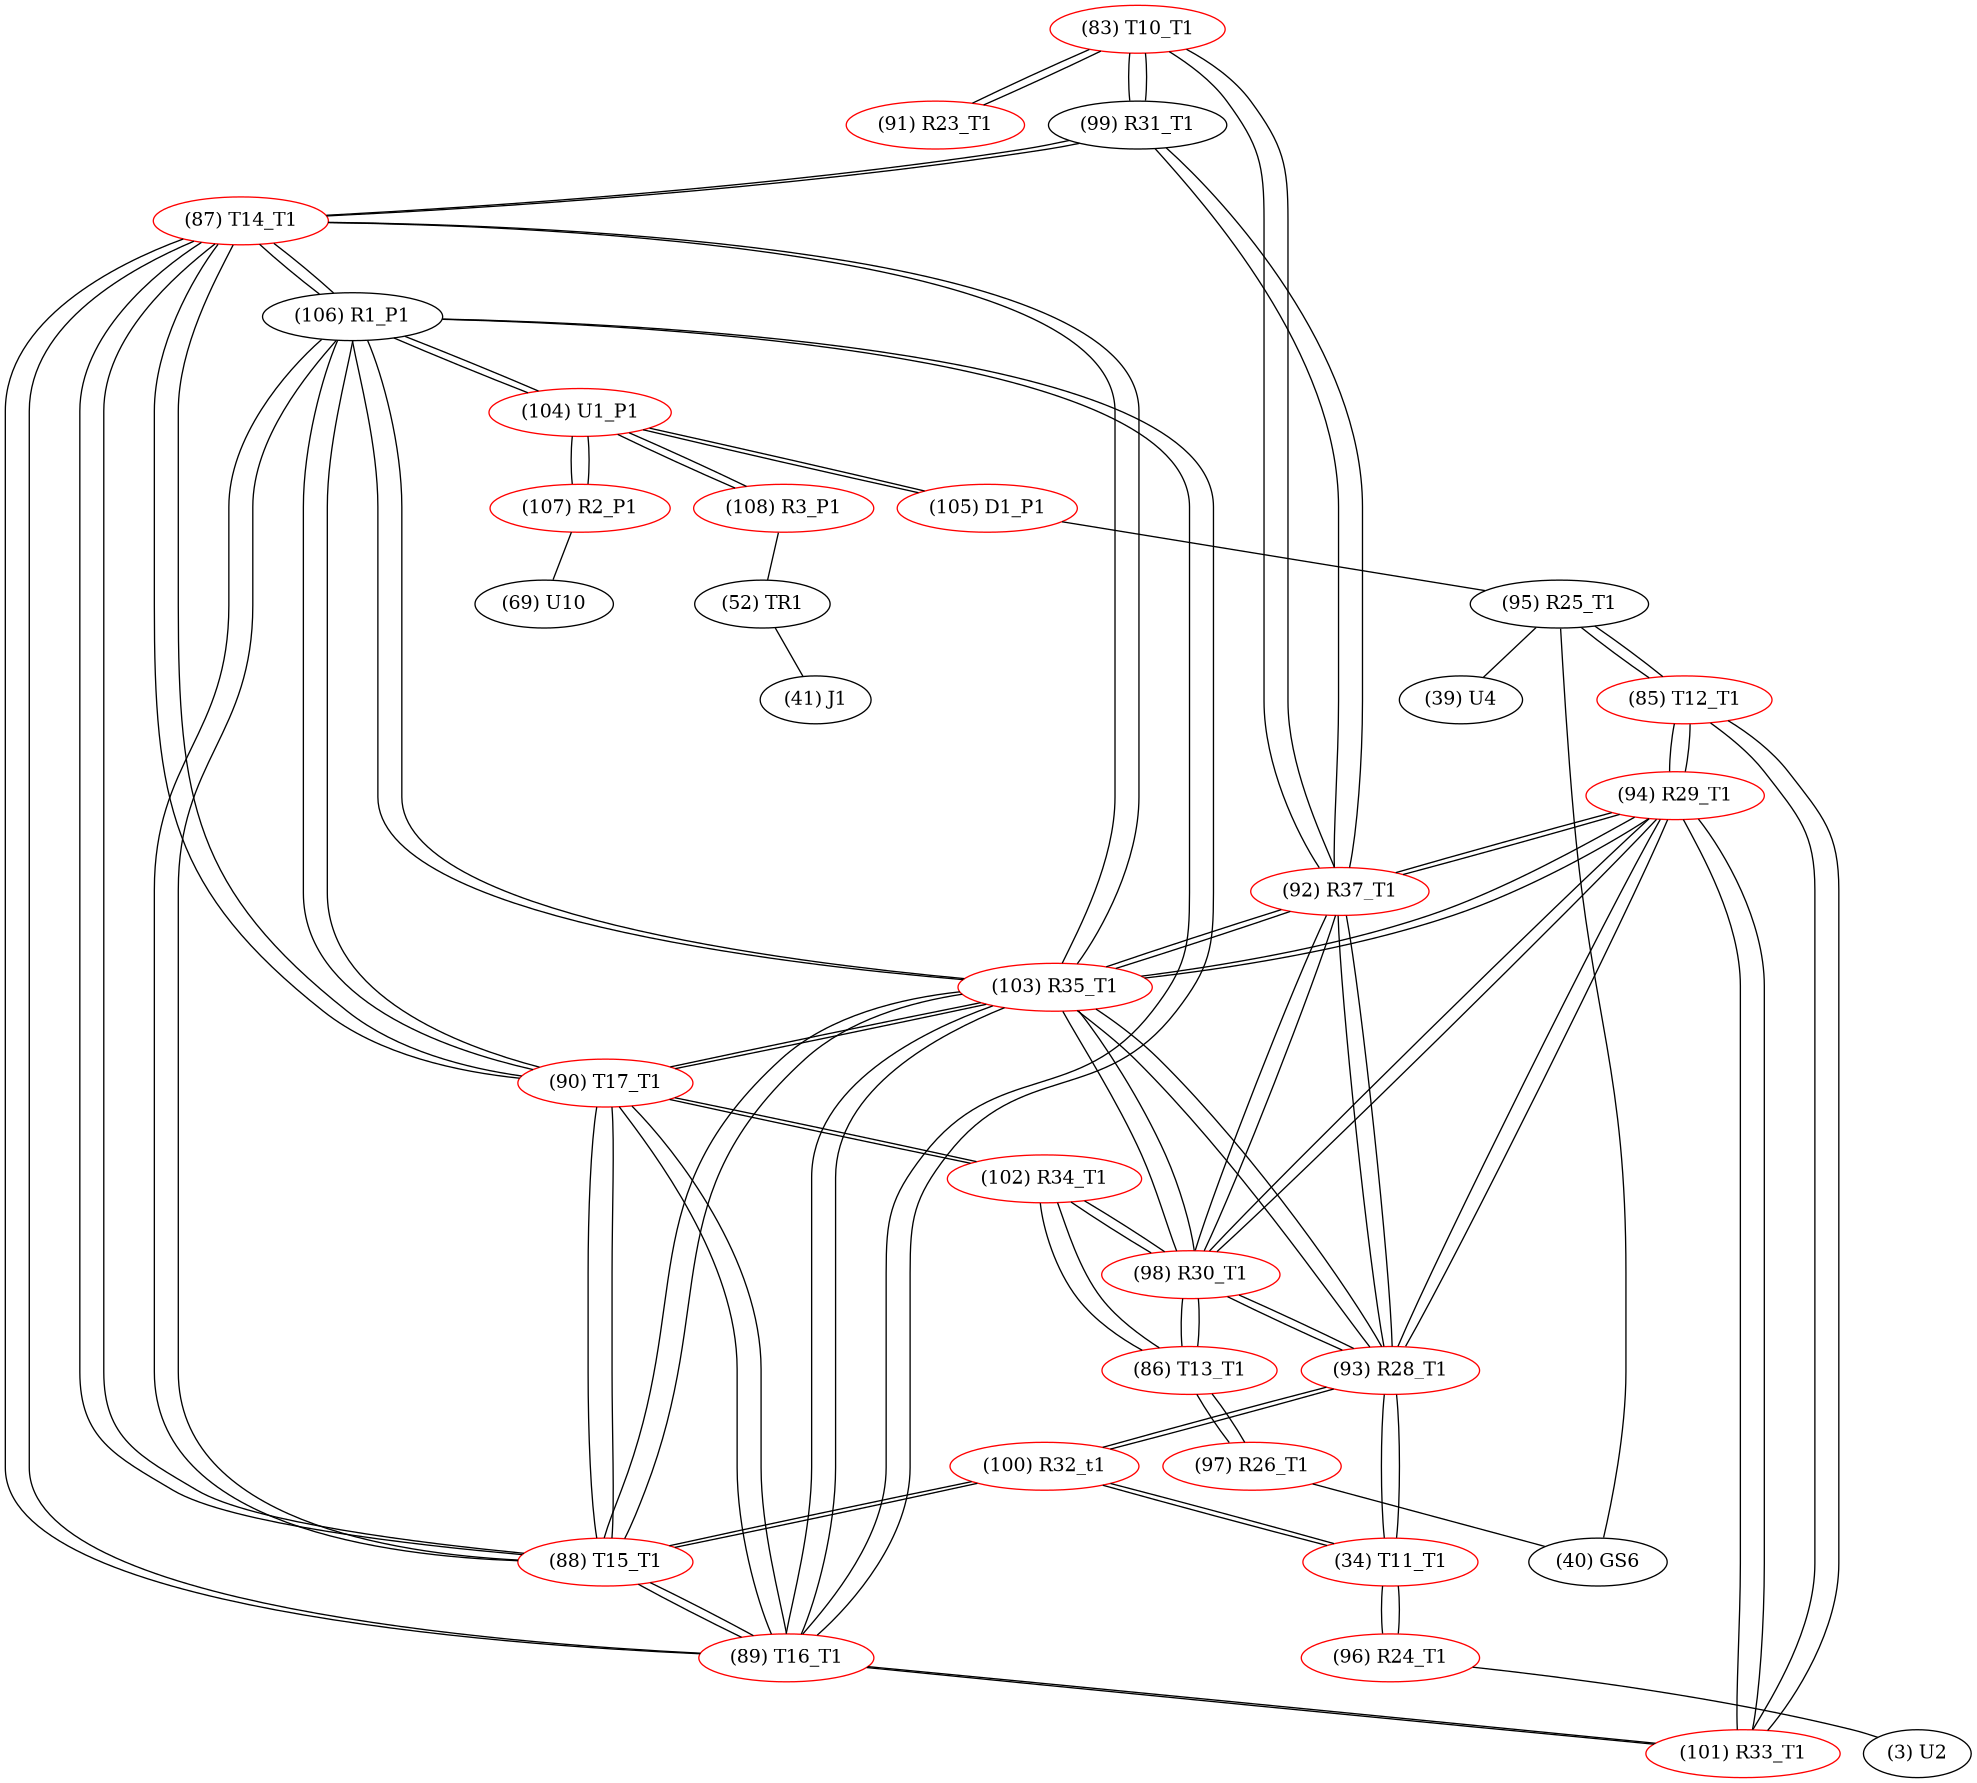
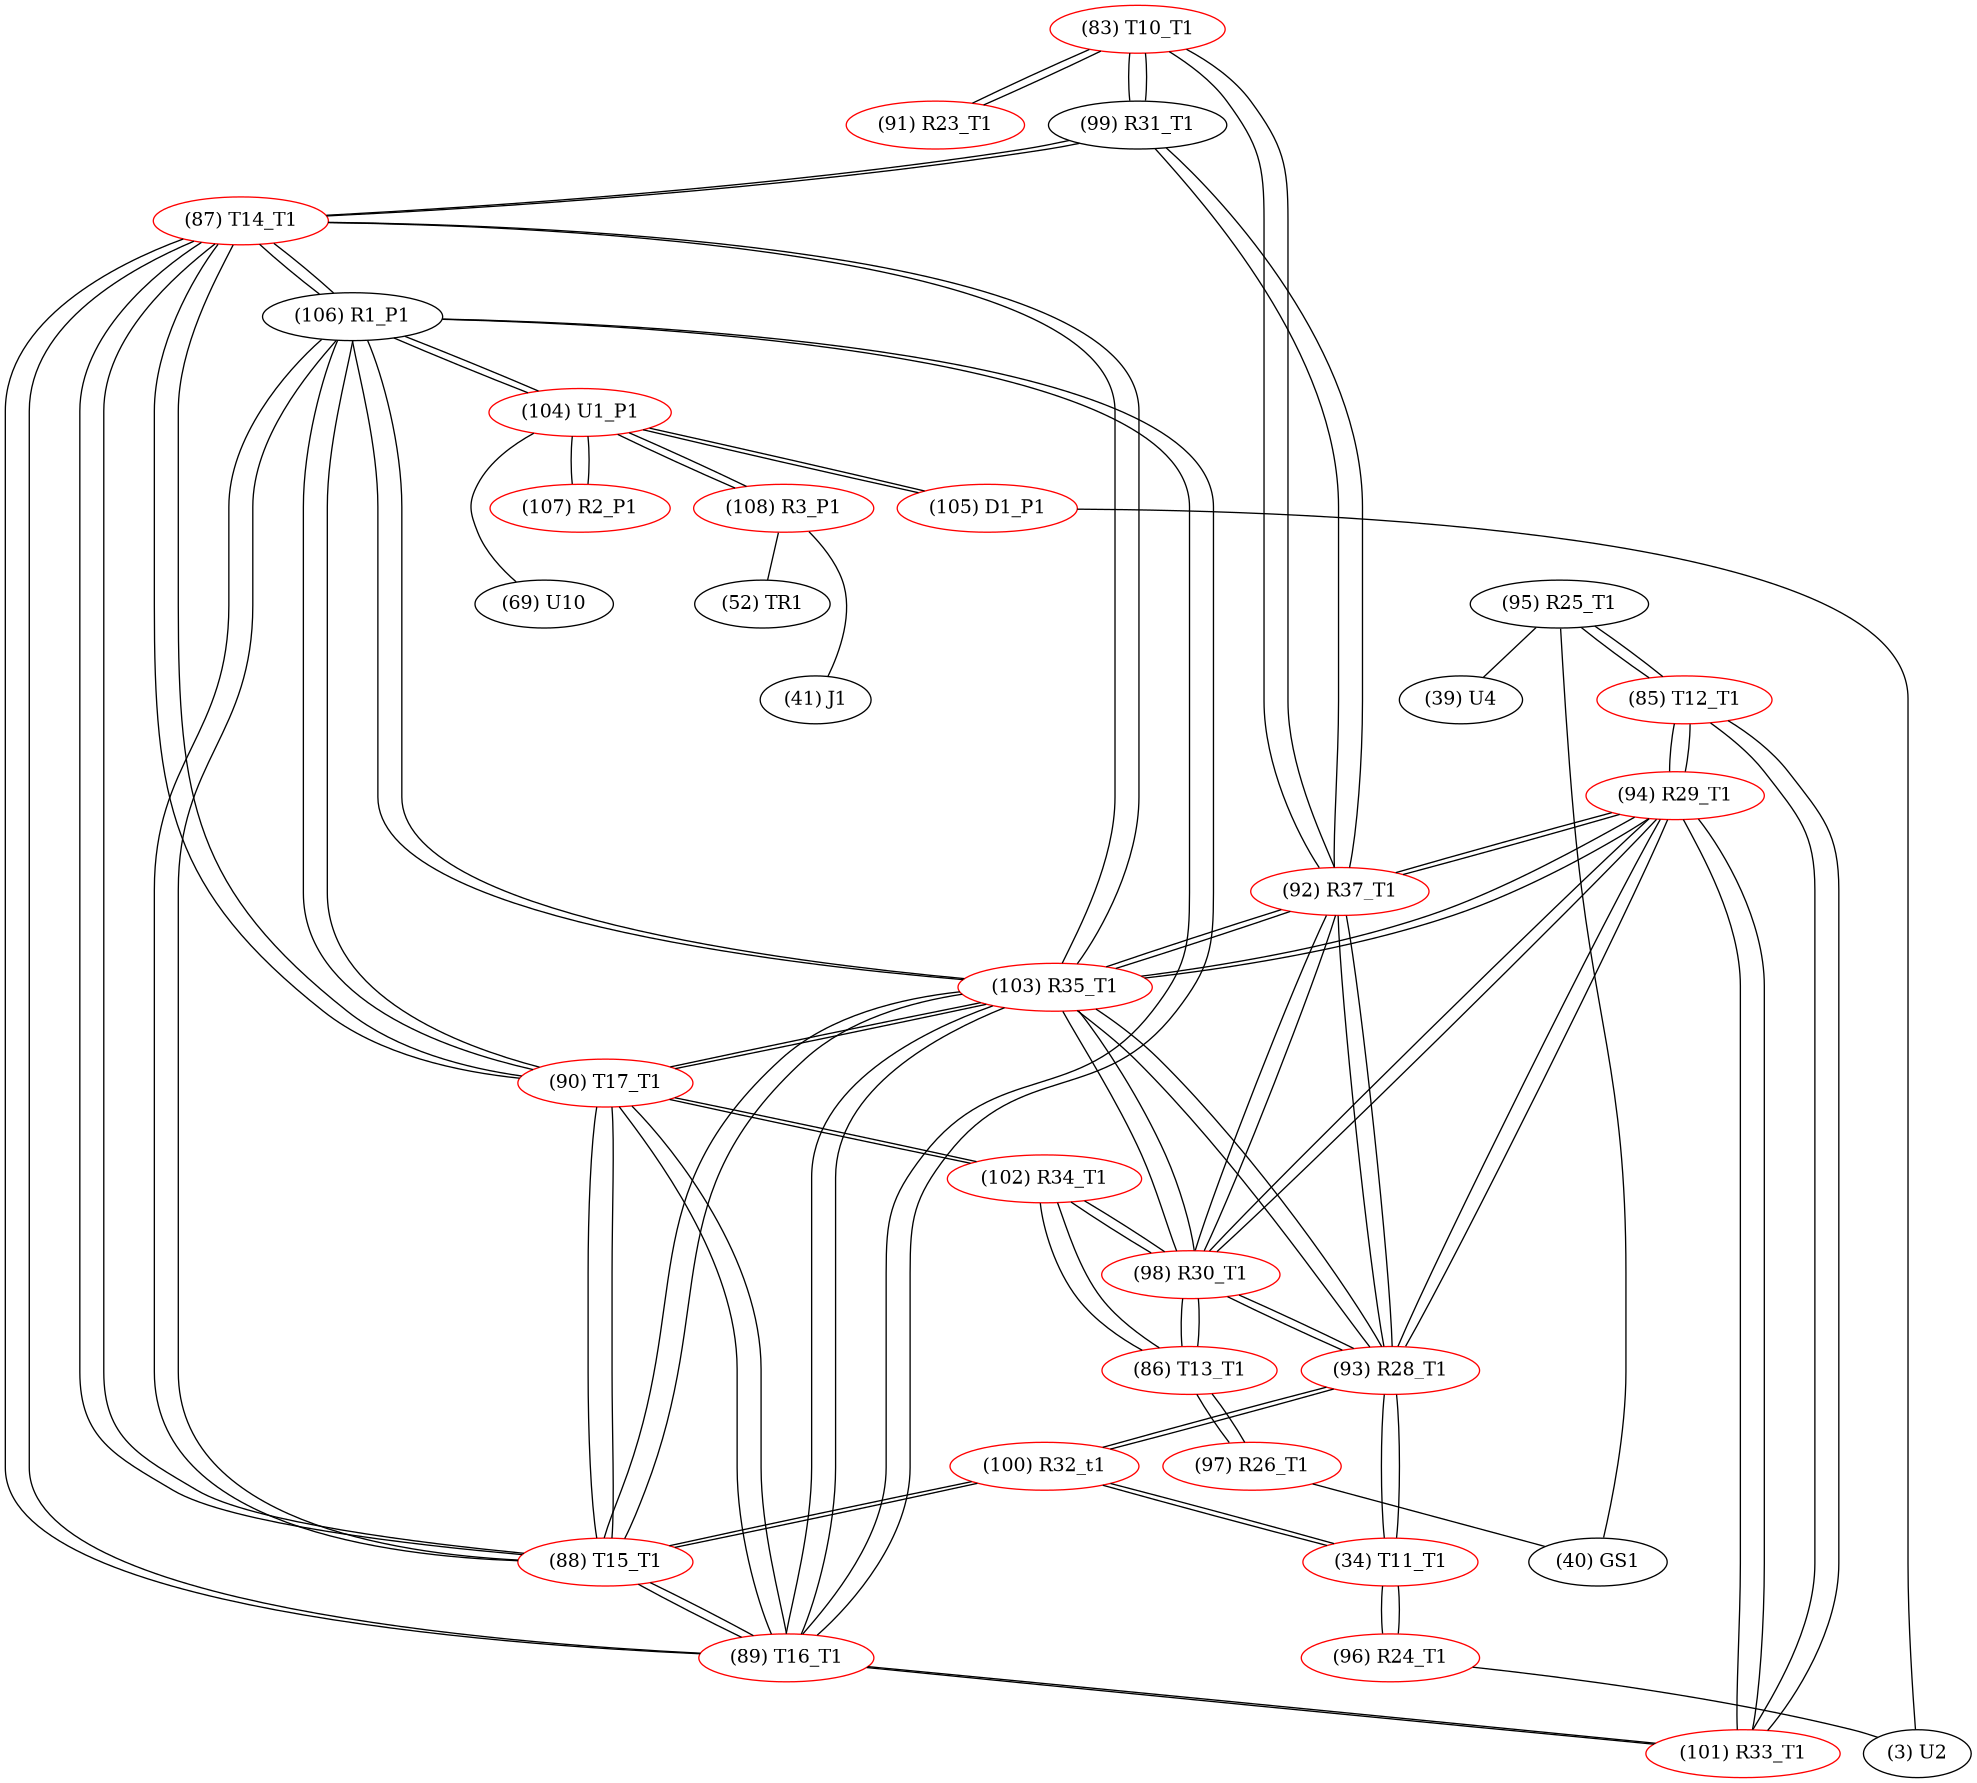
(562, 556) -> (471, 501)
(1274, 556) -> (1908, 770)
(789, 652) -> (846, 600)
(1598, 1562) -> (1598, 1562)
